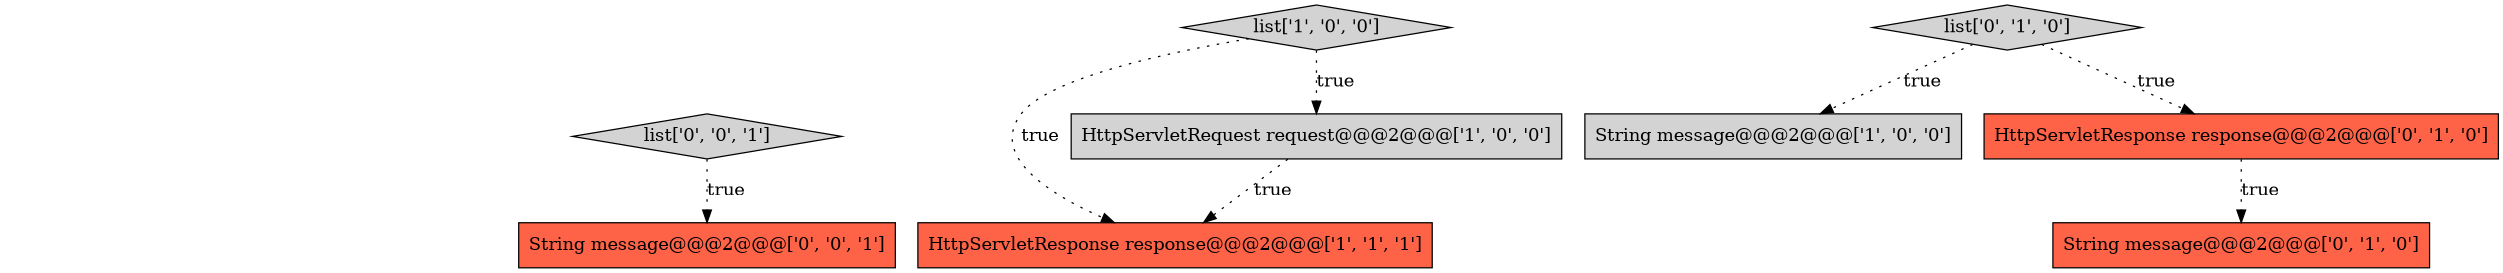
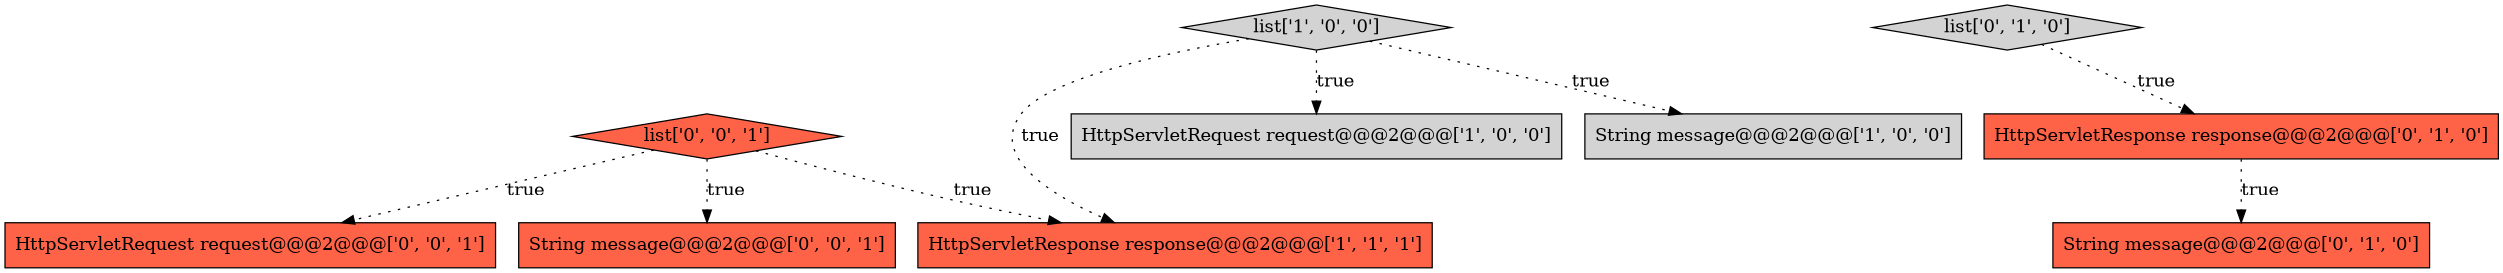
(1902, 76) -> (1520, 76)
(707, 136) -> (707, 136)
(1251, 187) -> (902, 188)
none -> (250, 245)
